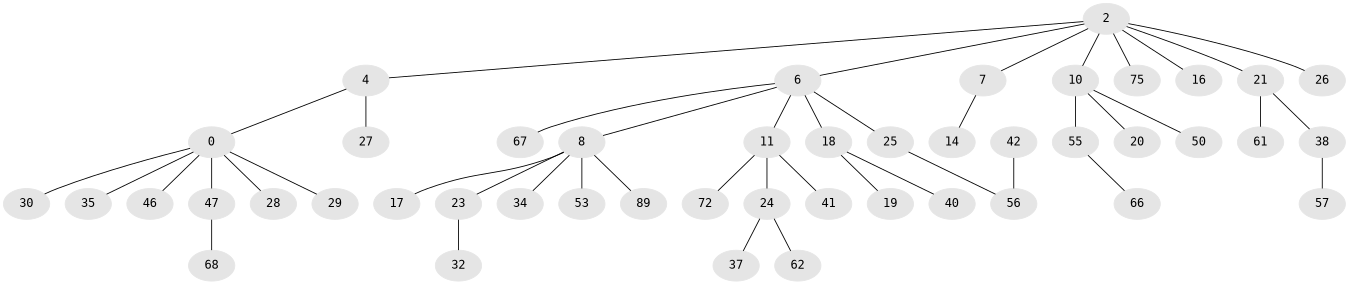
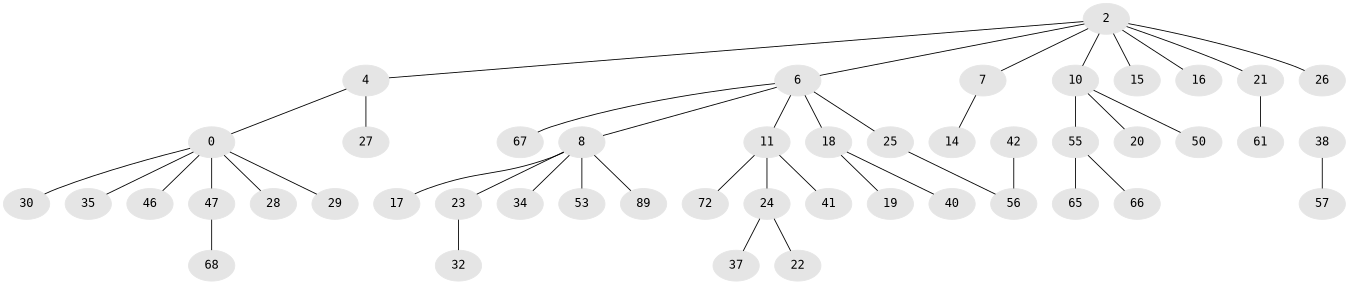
(1137, 81) -> (1137, 81)
(1291, 111) -> none
none -> (1075, 204)
(798, 266) -> (798, 266)
